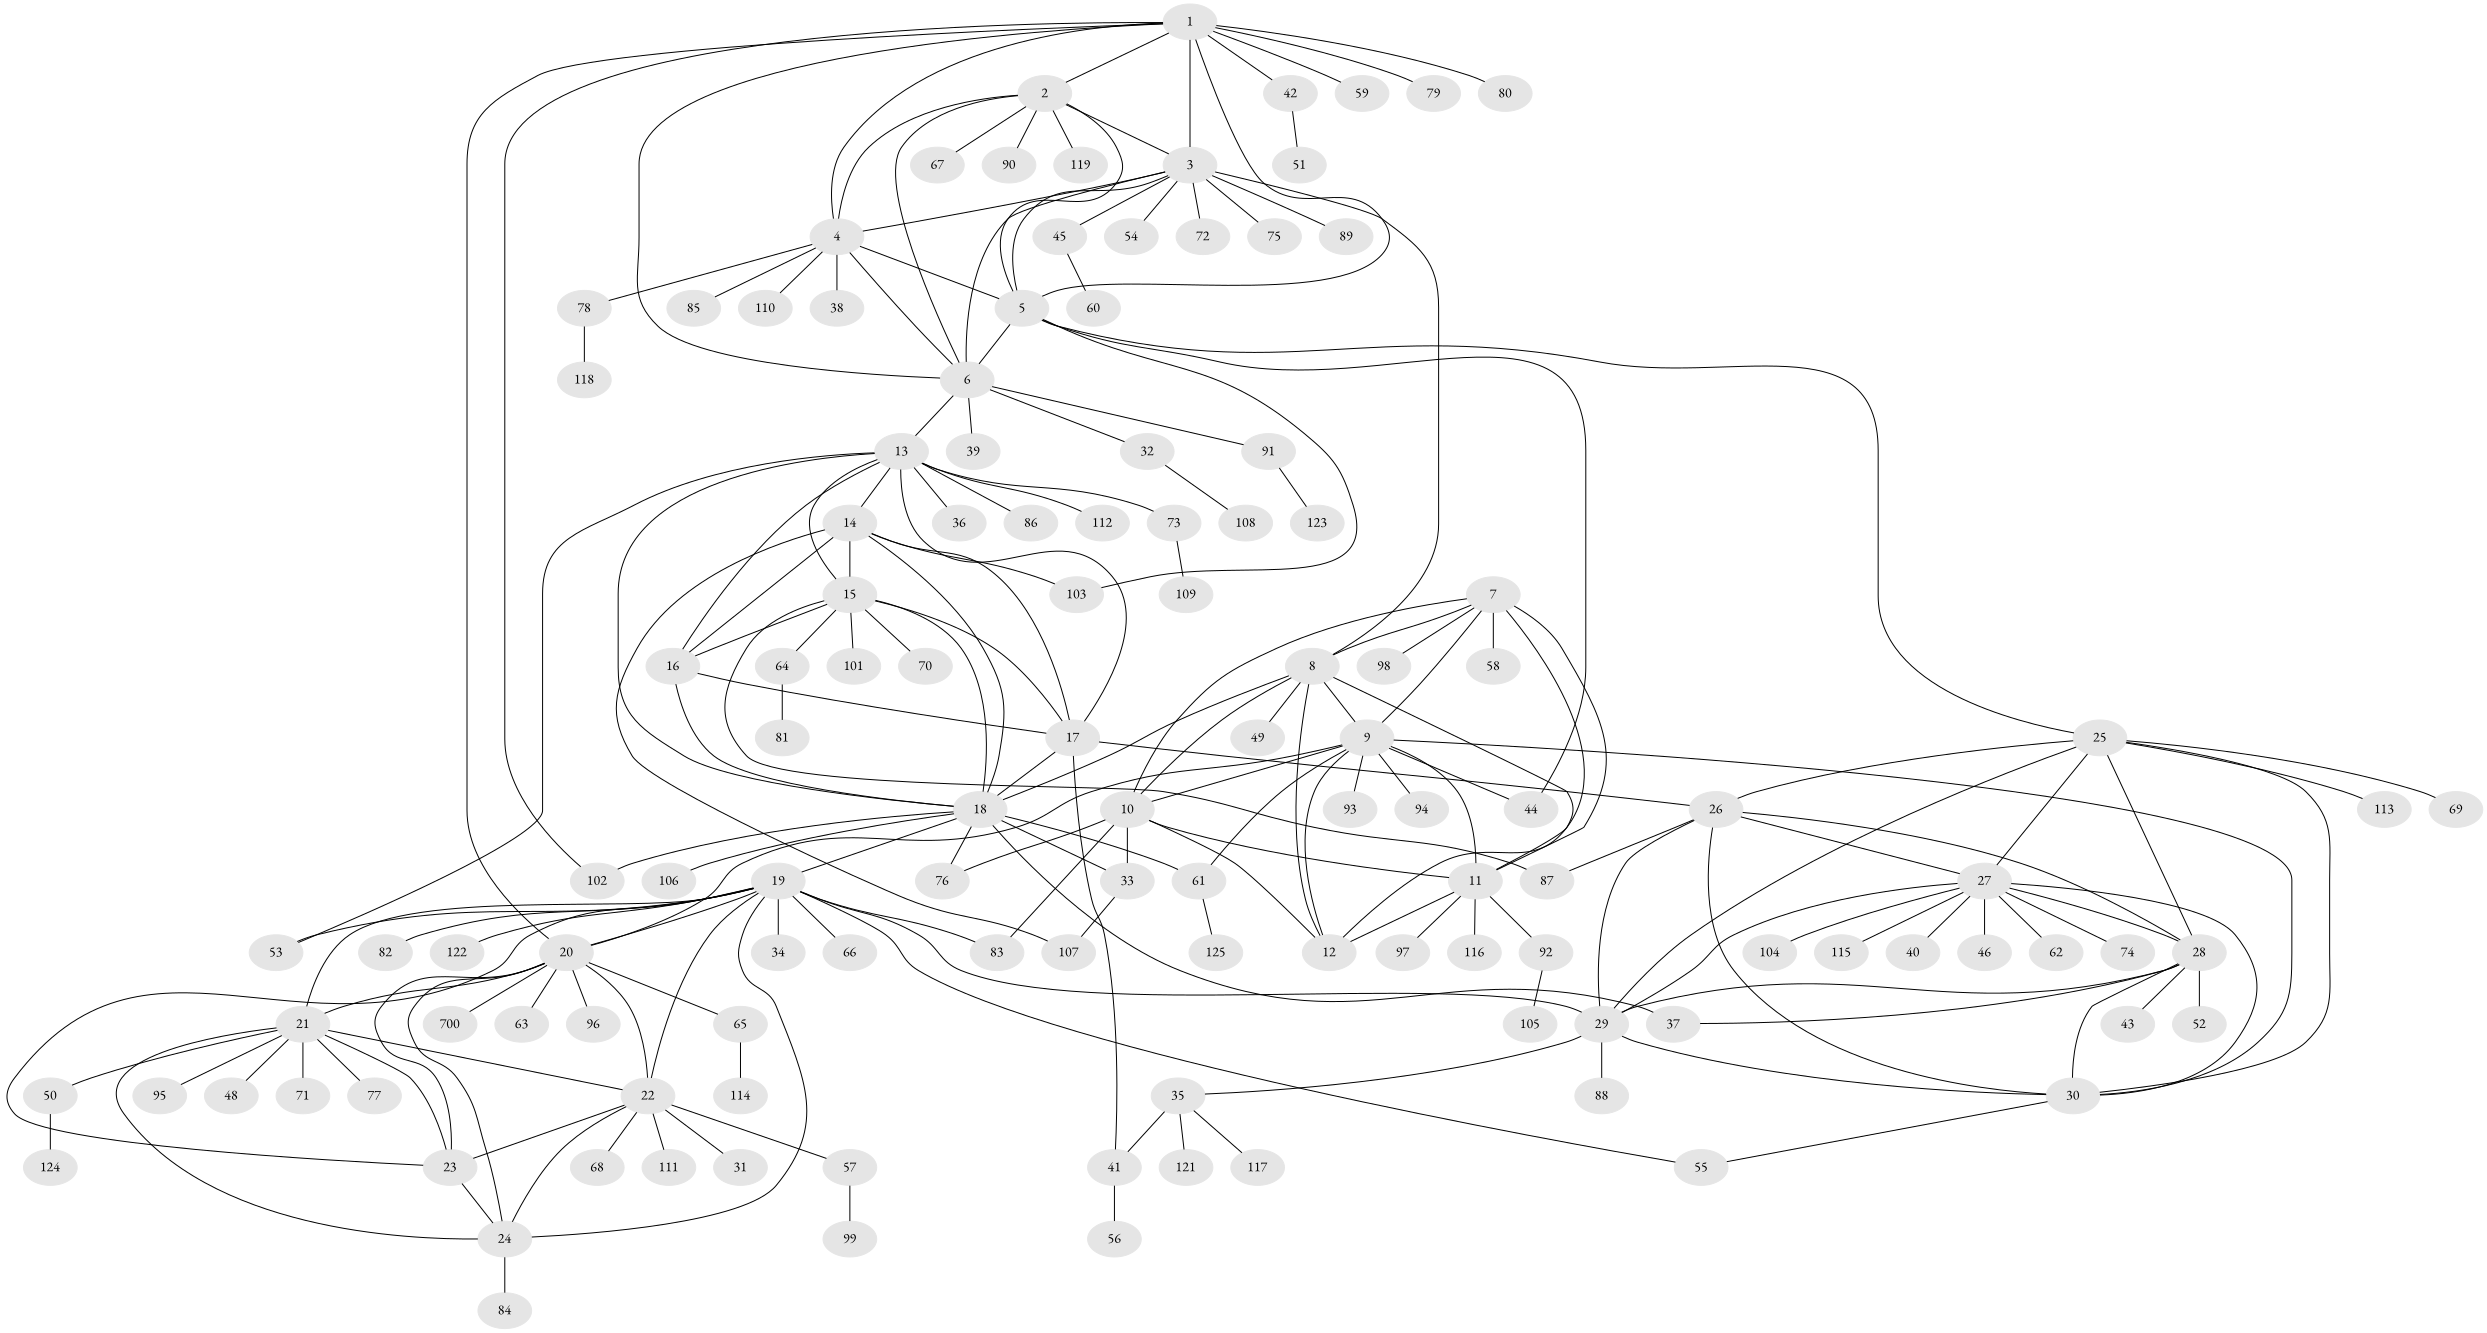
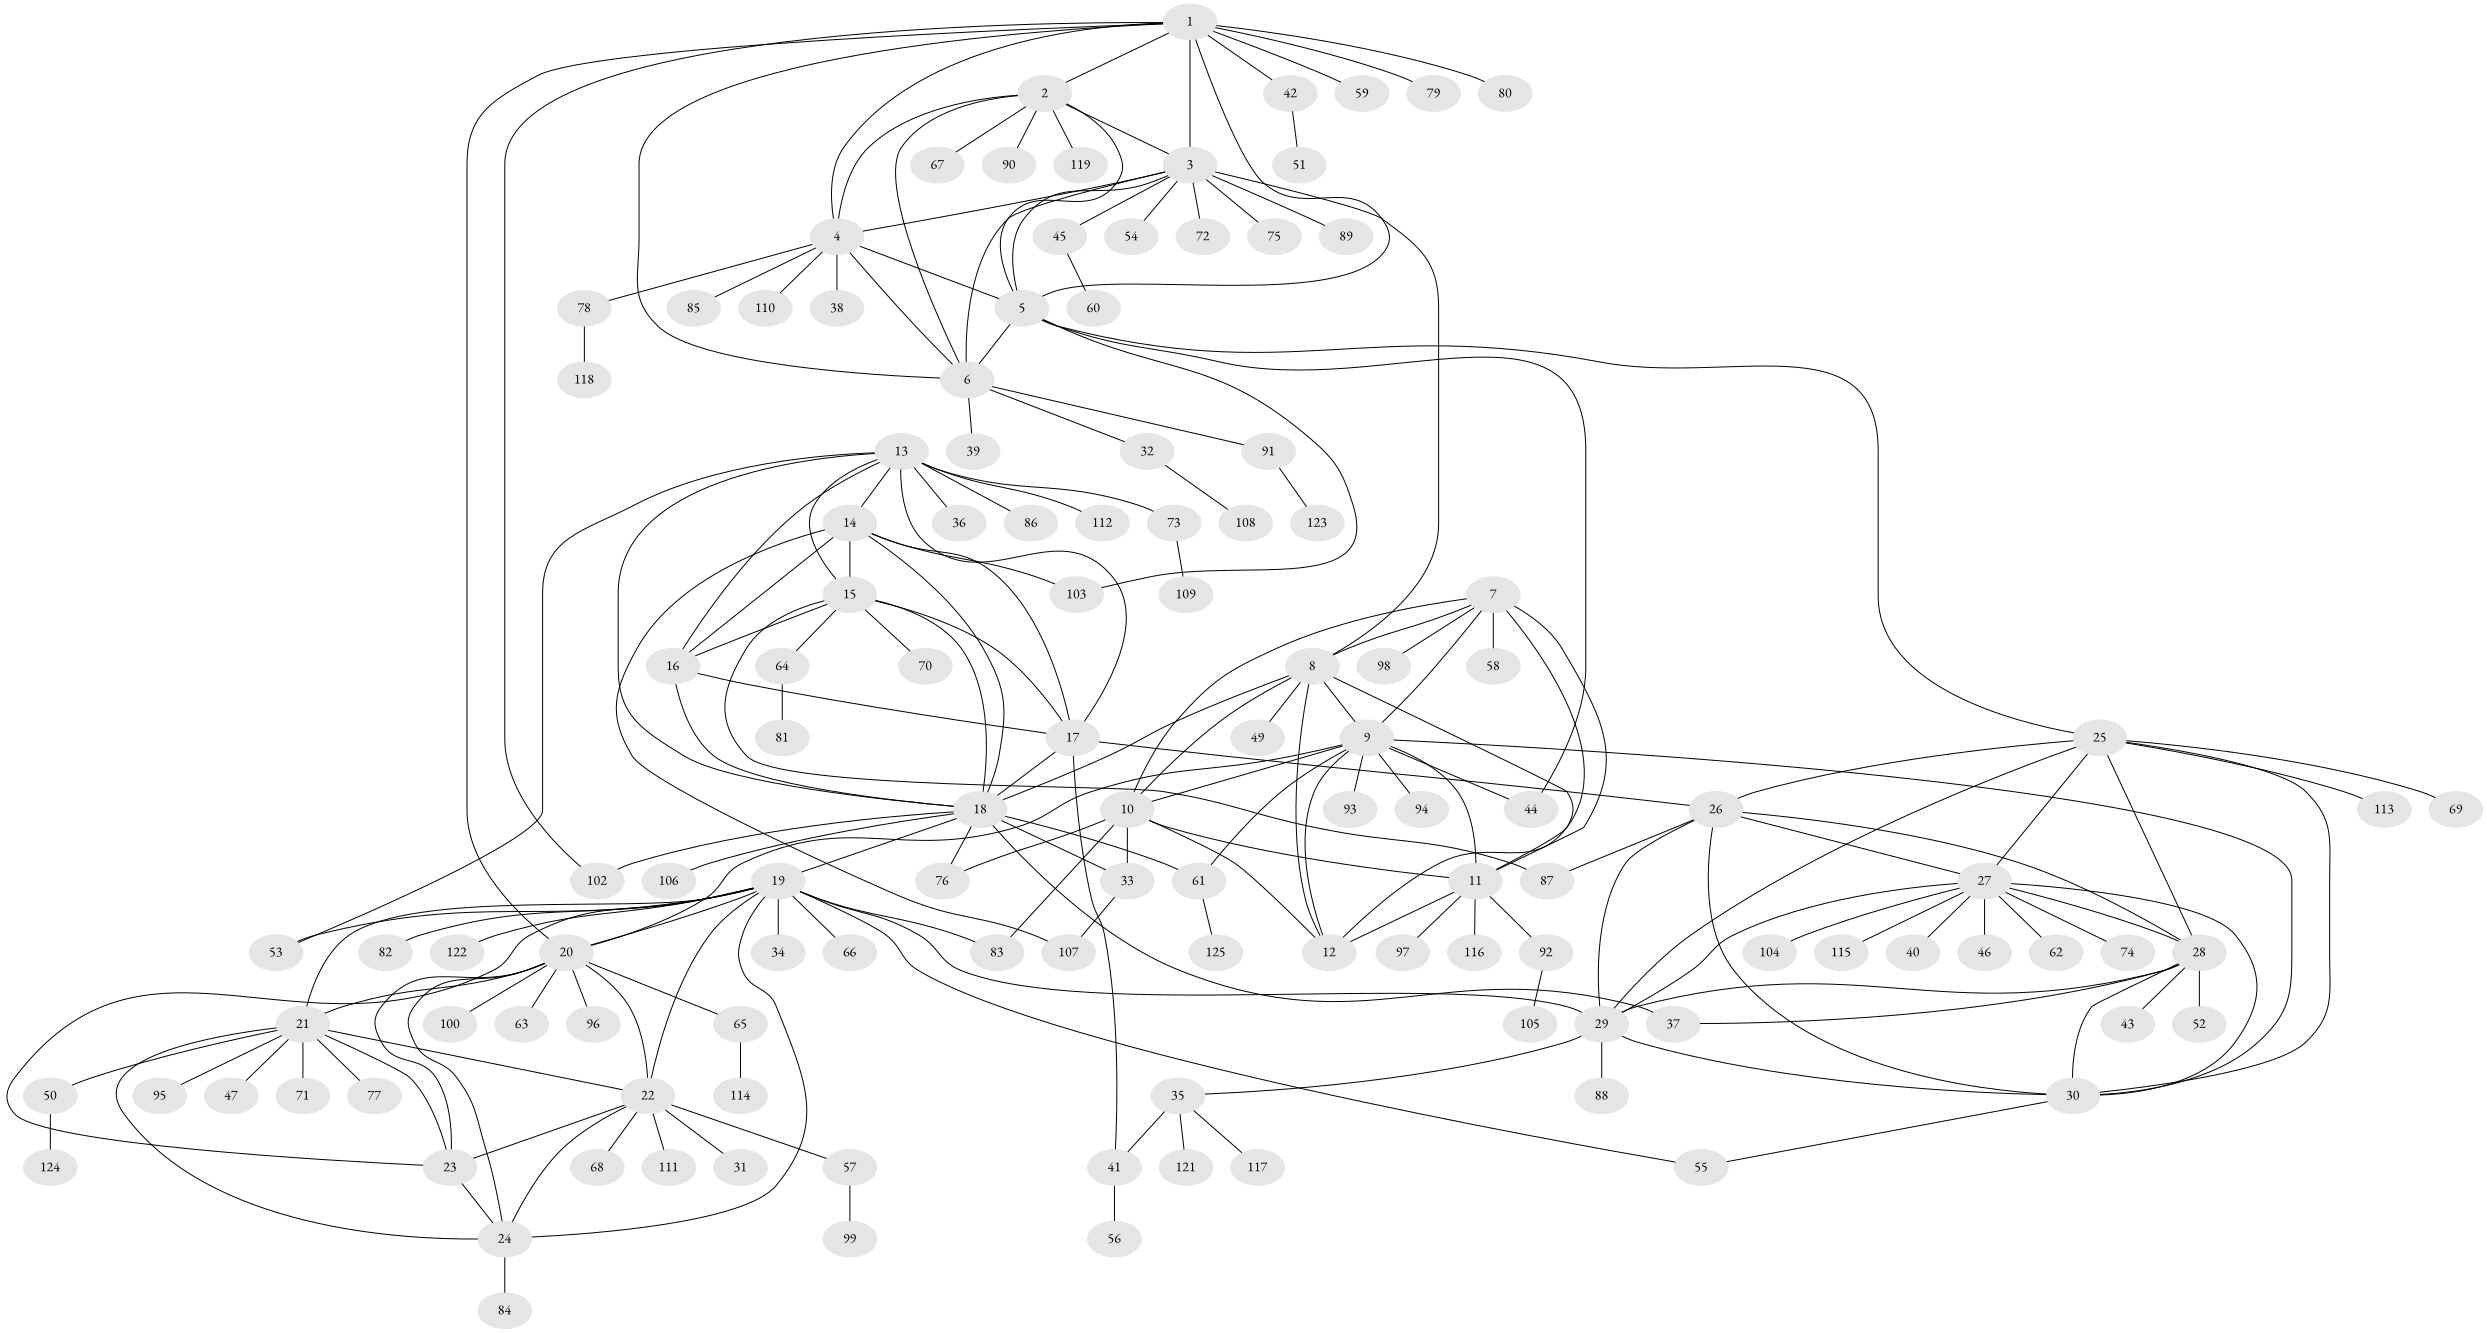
(934, 416) -> none
(854, 666) -> none
(450, 1024) -> (450, 1024)
(231, 1096) -> (231, 1096)
